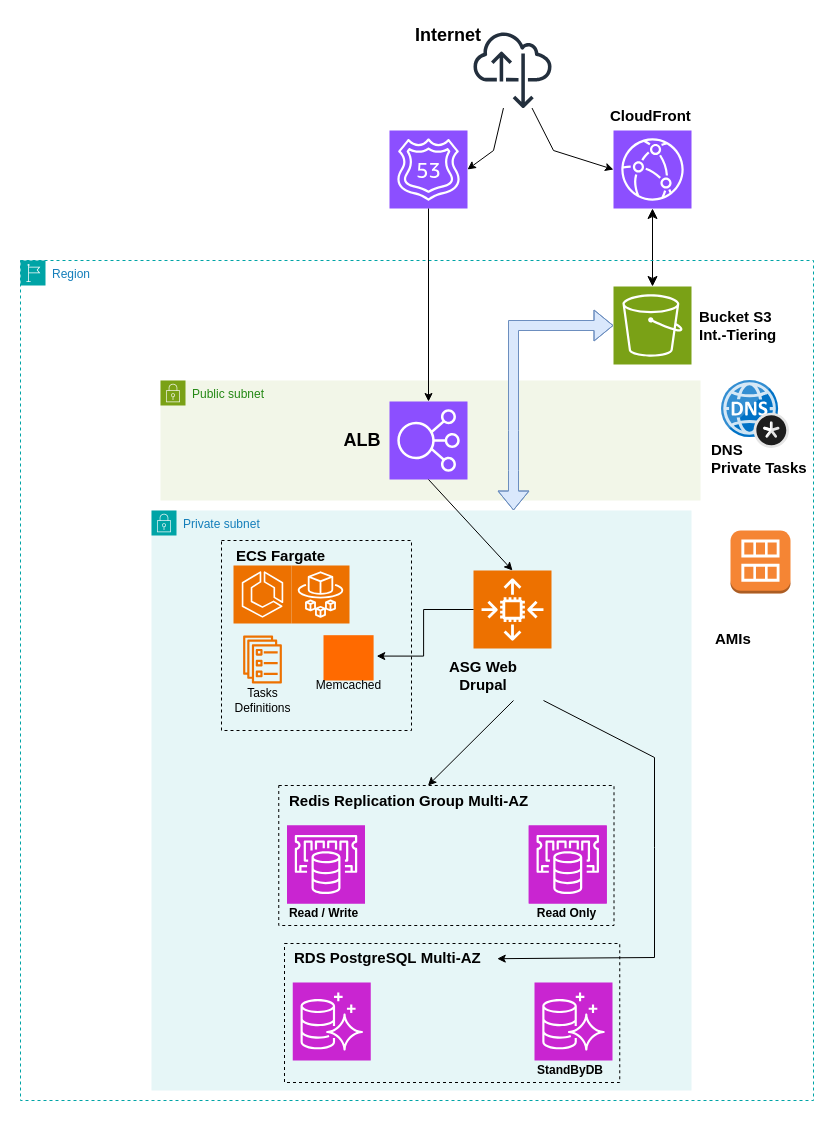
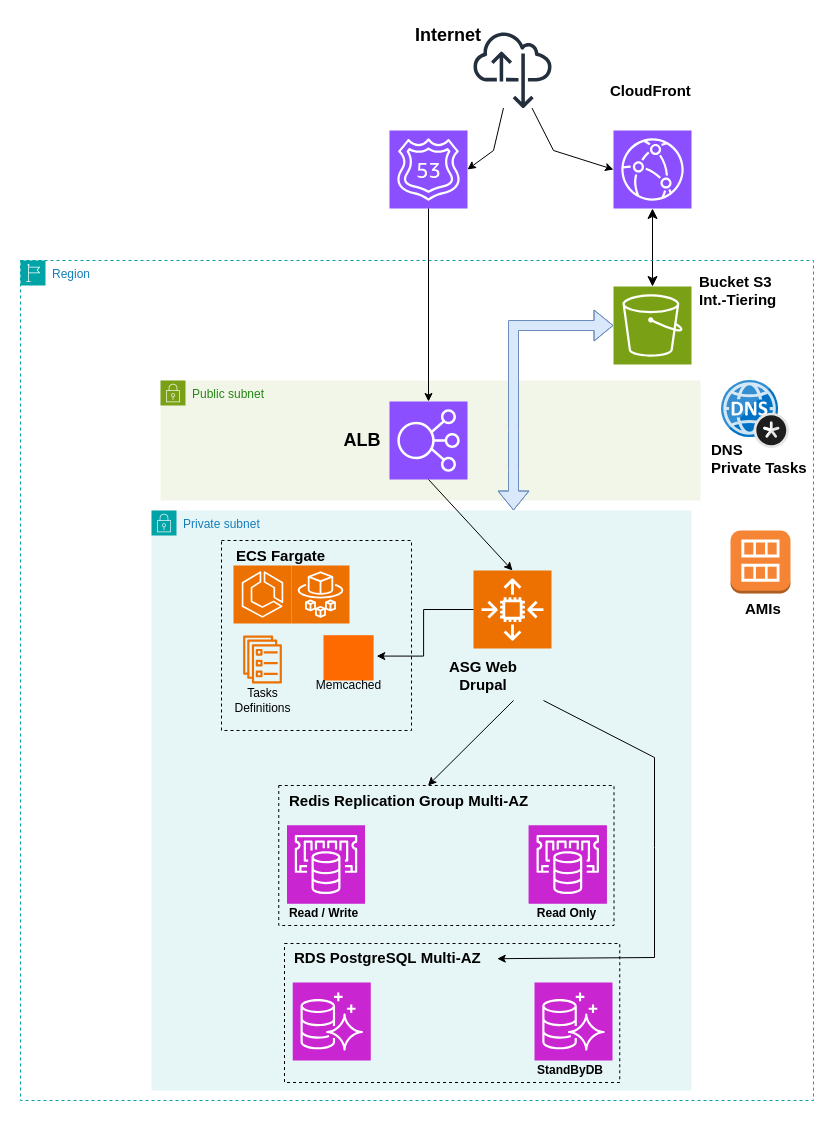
(654, 116) -> (654, 91)
(740, 326) -> (740, 291)
(744, 639) -> (774, 609)
